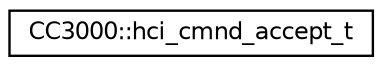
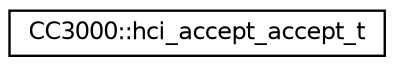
(191, 33) -> (197, 33)
